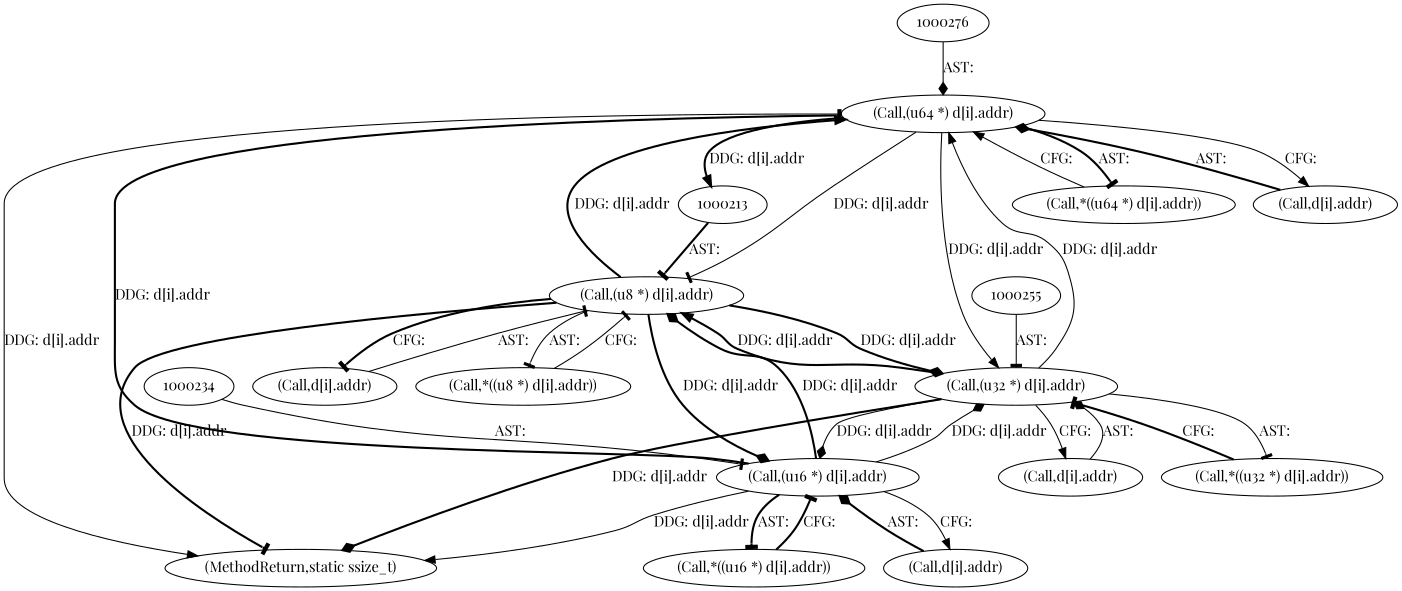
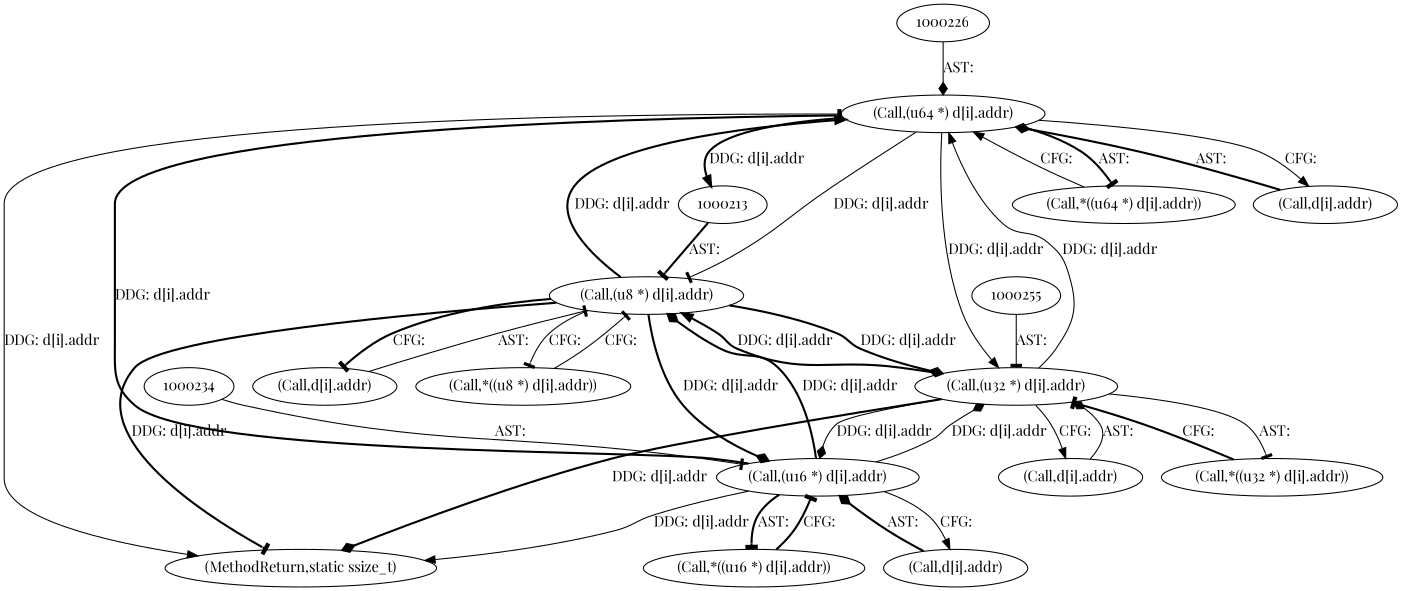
(943, 23) -> (943, 23)
(567, 341) -> (567, 341)
